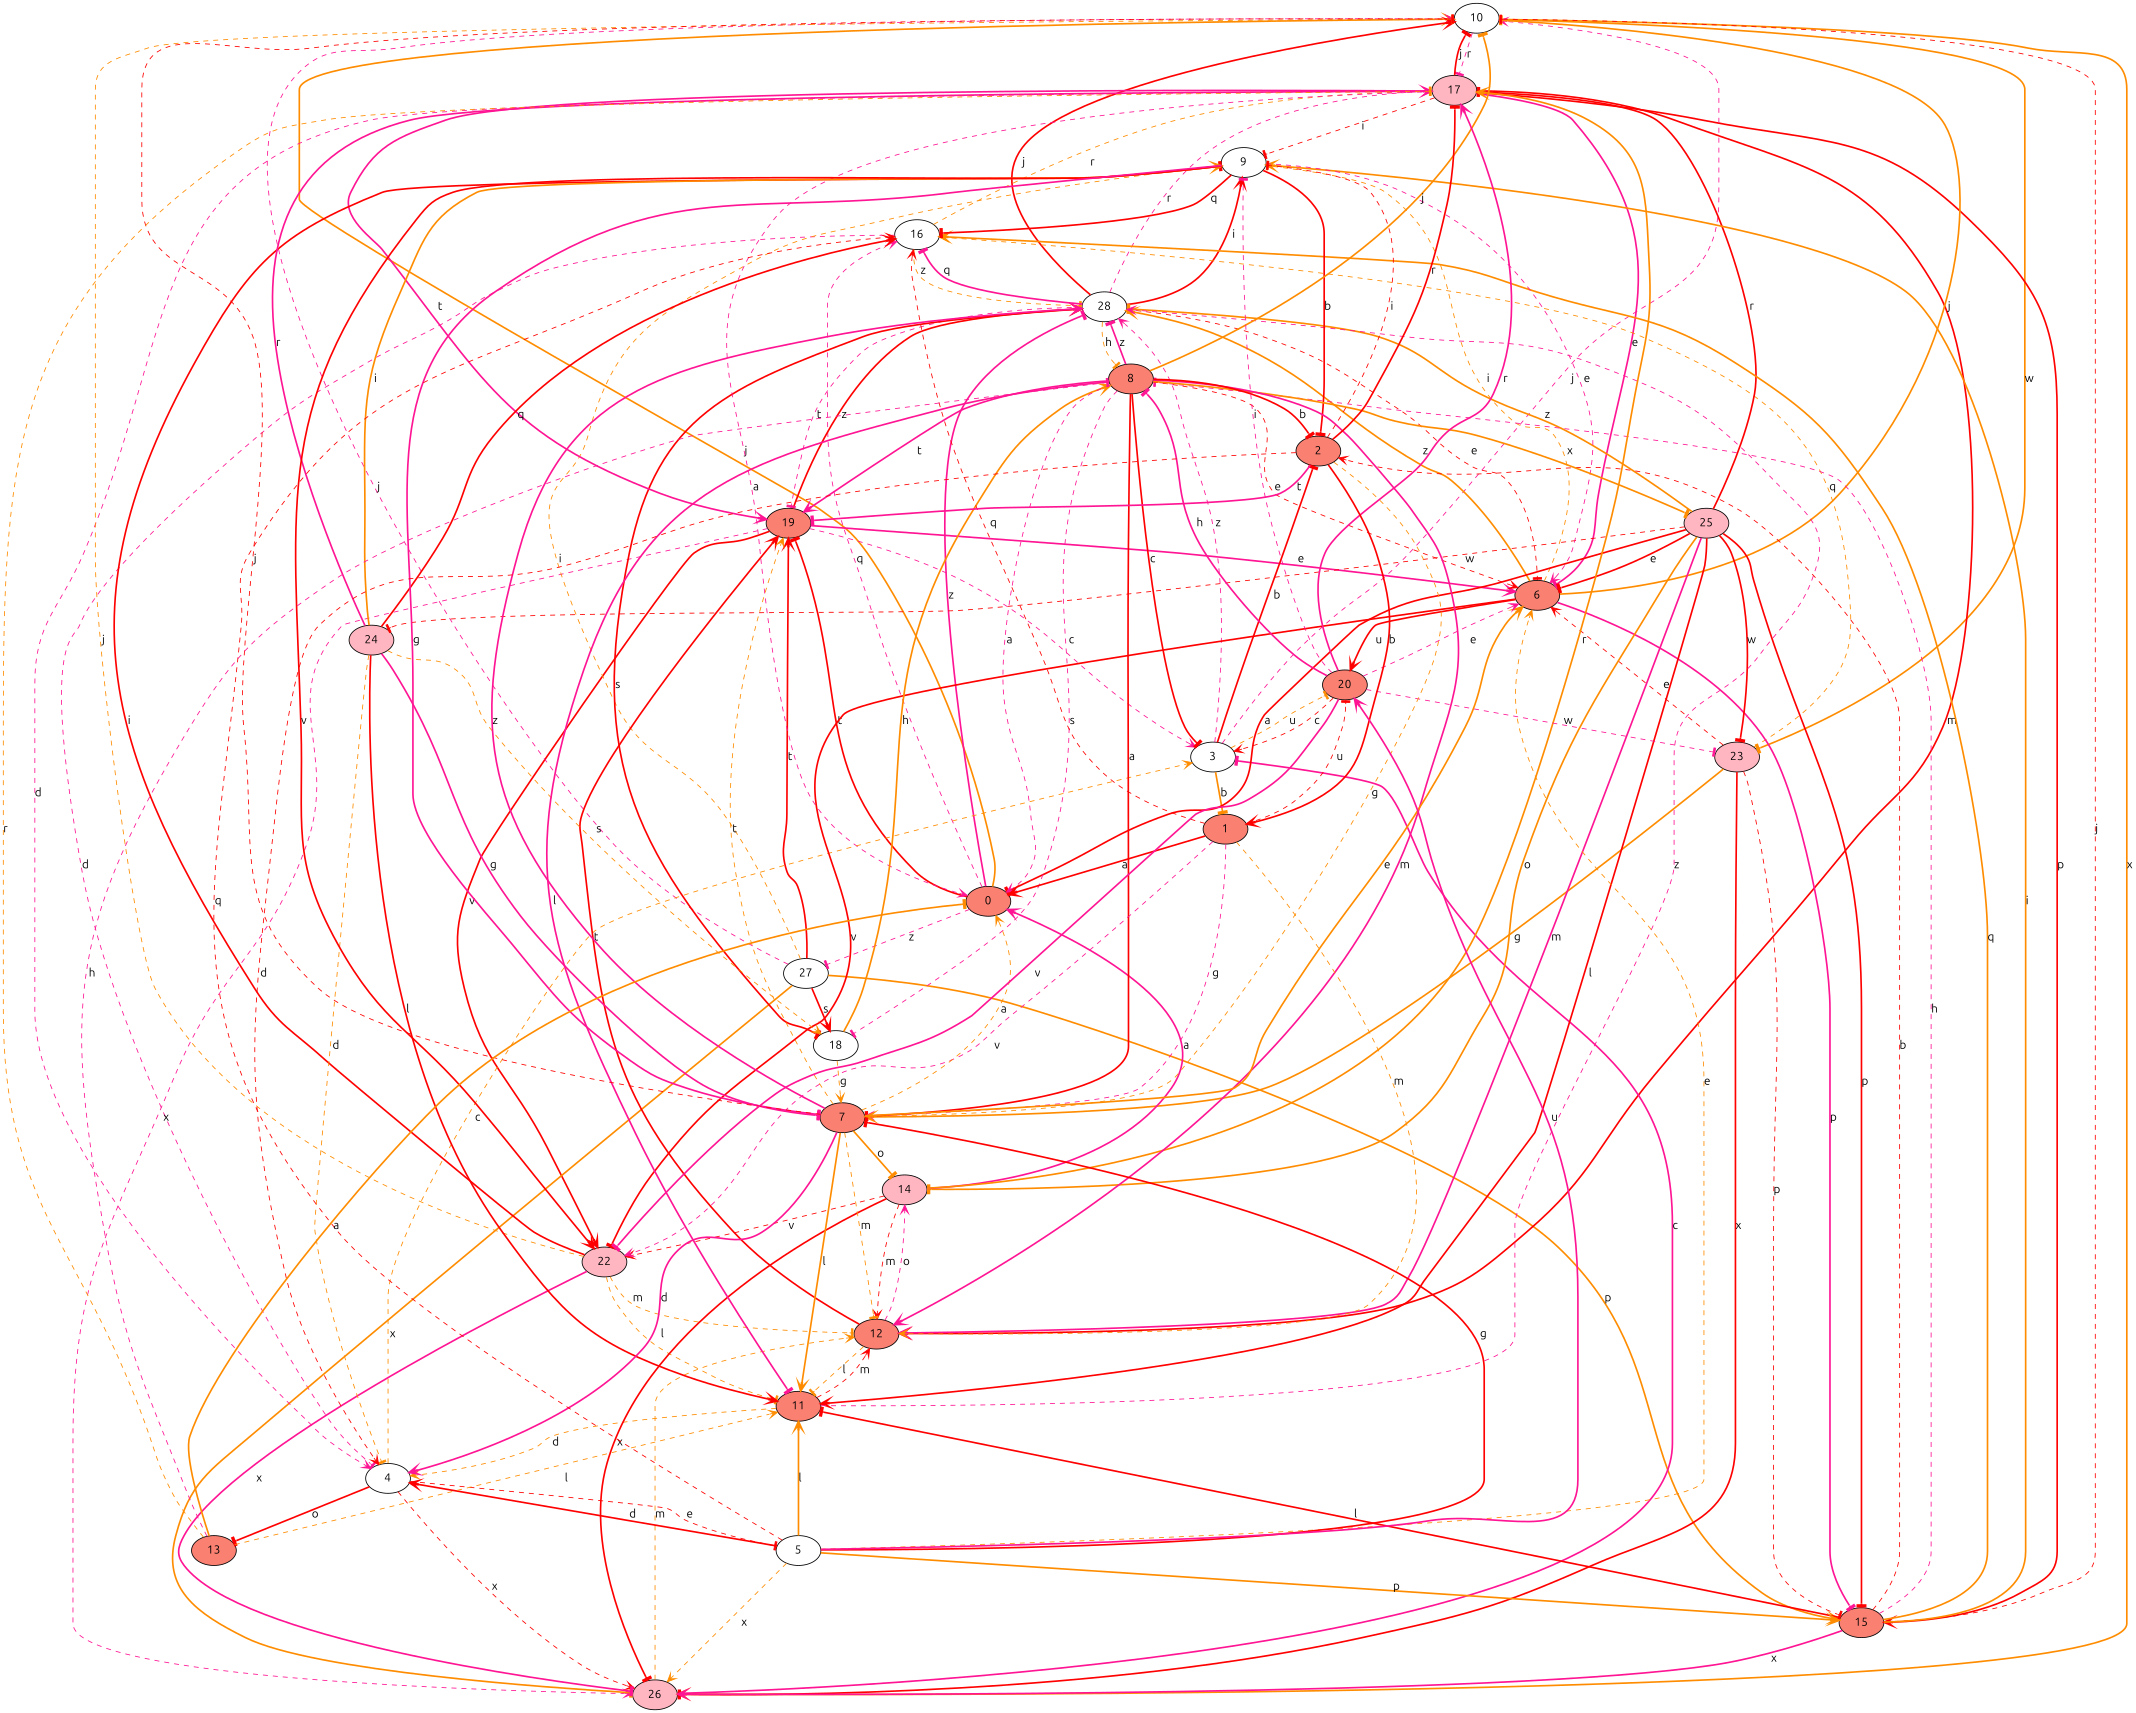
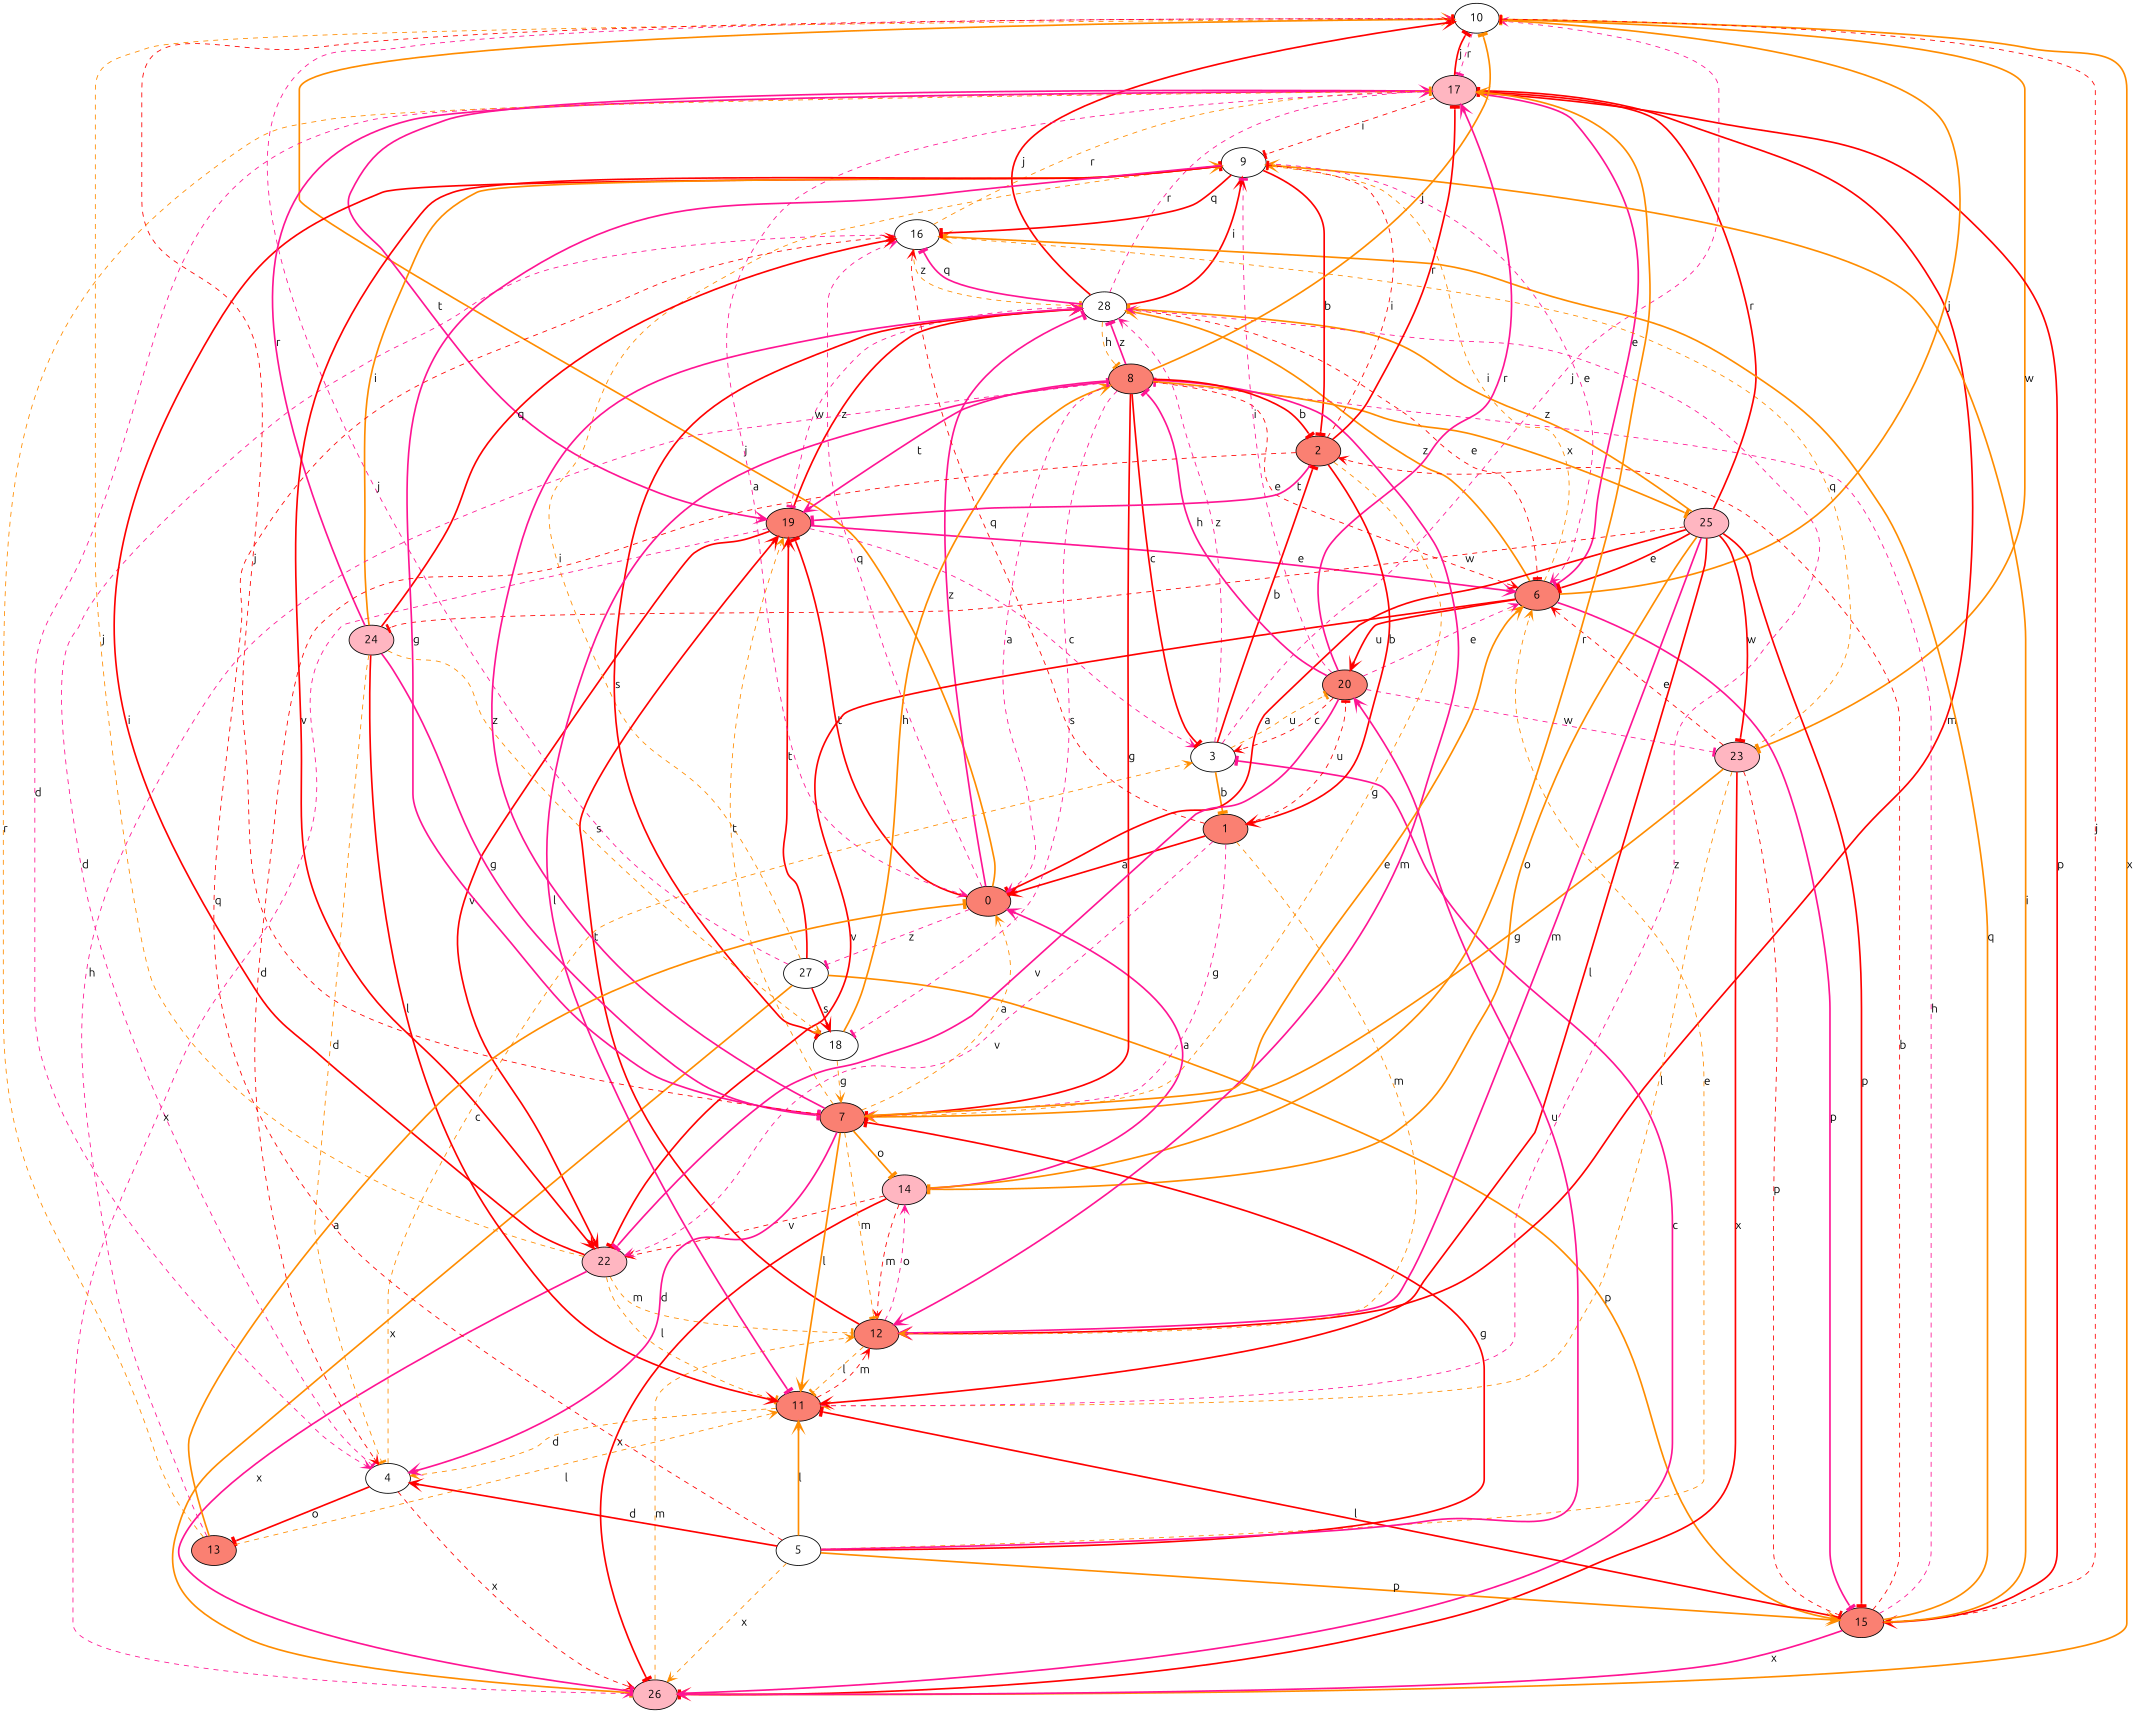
(819, 415) -> (819, 415)
(1132, 757) -> (1132, 757)
none -> (1503, 1382)
(595, 1500) -> none
